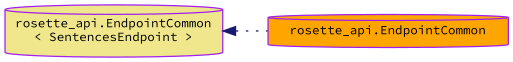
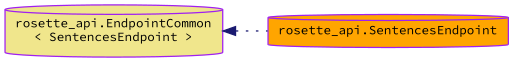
(388, 31) -> (388, 31)
